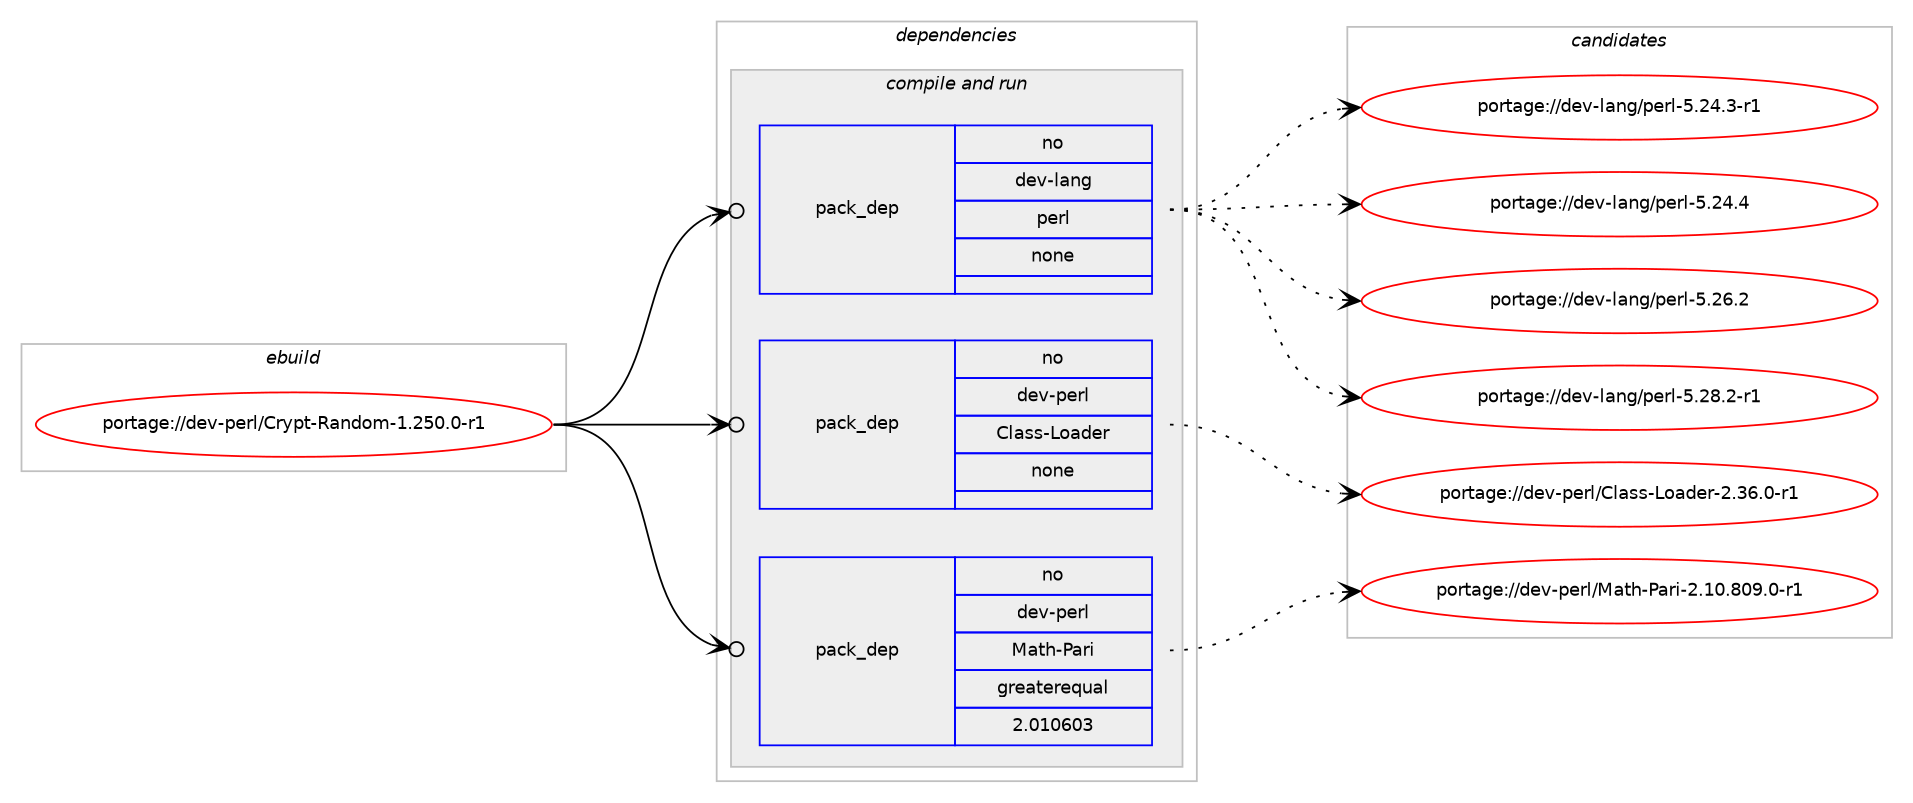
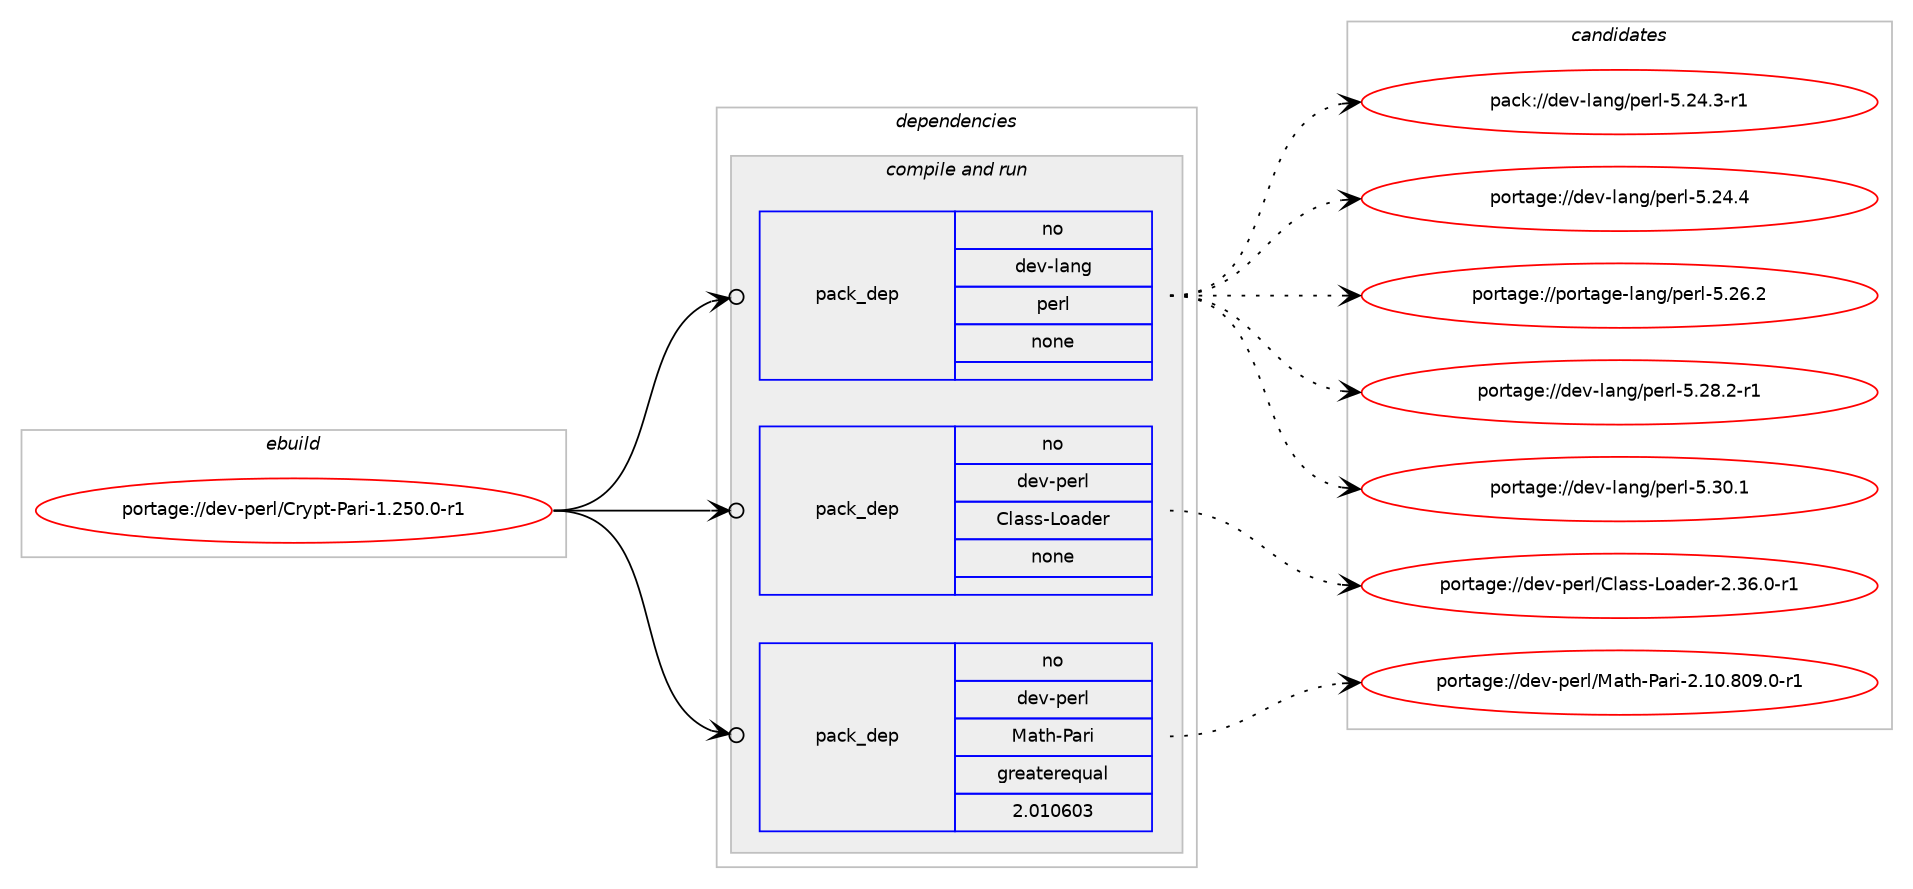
(1620, 108) -> (1620, 102)
(1620, 301) -> (1620, 296)
(294, 425) -> (294, 511)
none -> (1620, 489)
